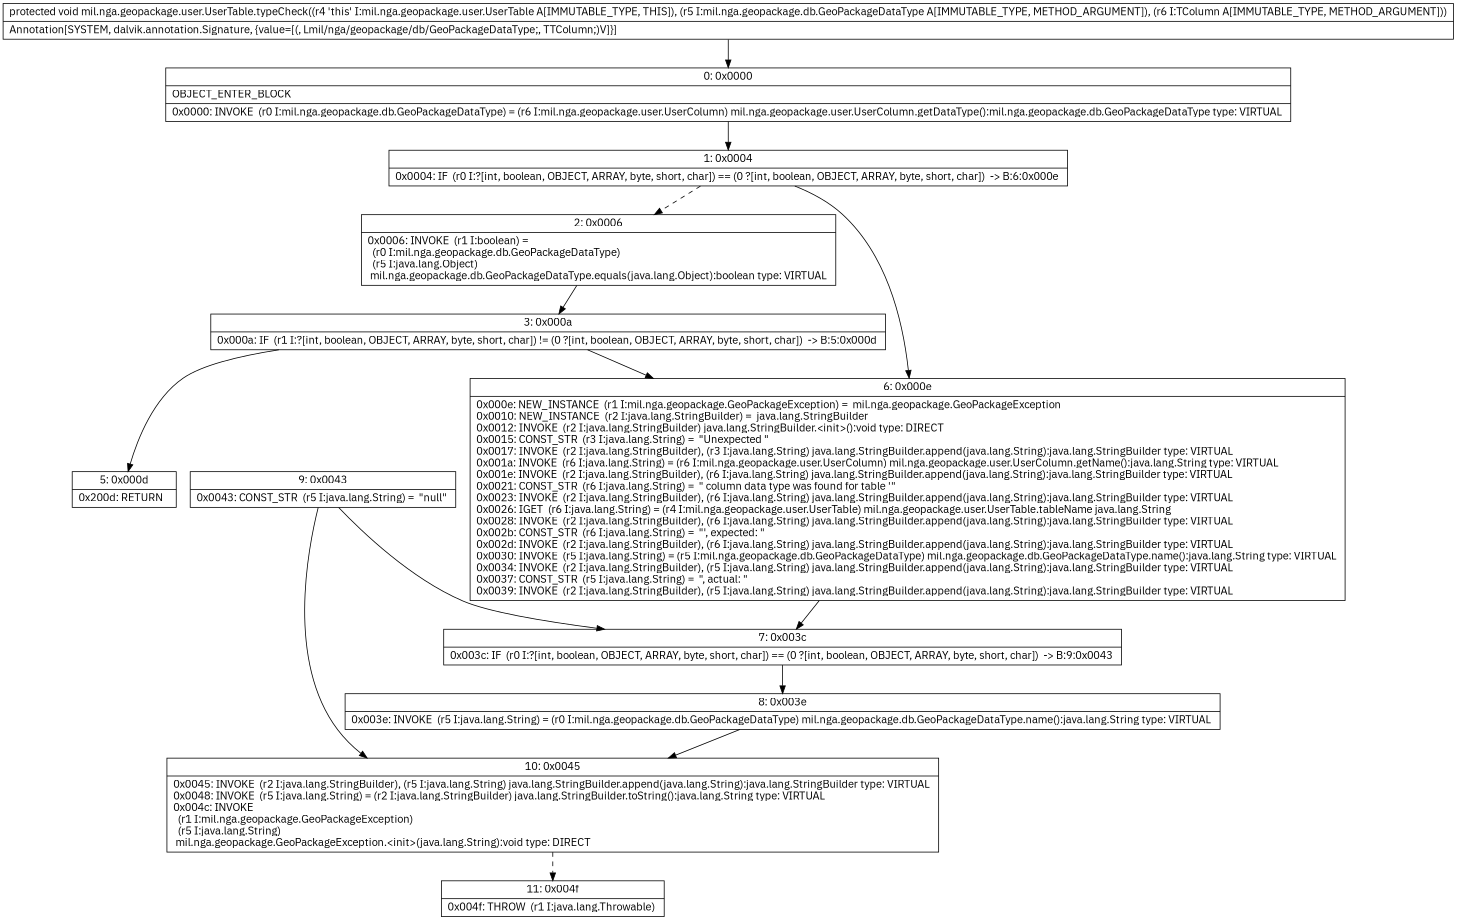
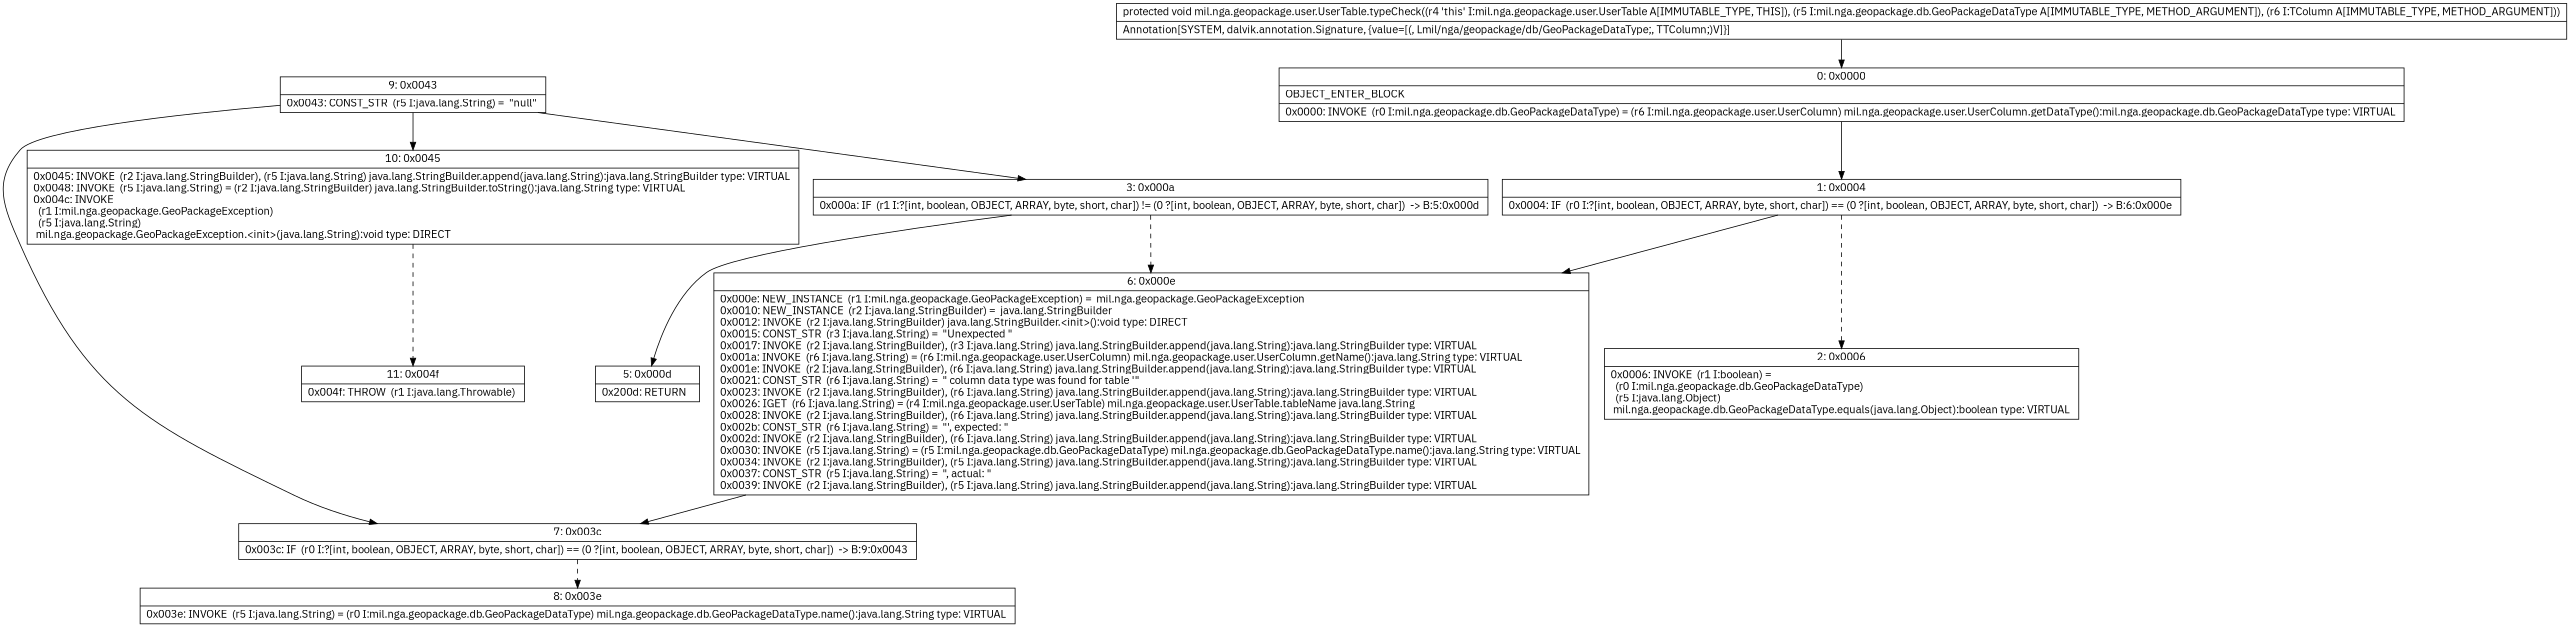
(570, 296) -> (778, 145)
(617, 363) -> (1151, 240)
(783, 675) -> (578, 570)
(708, 742) -> none
